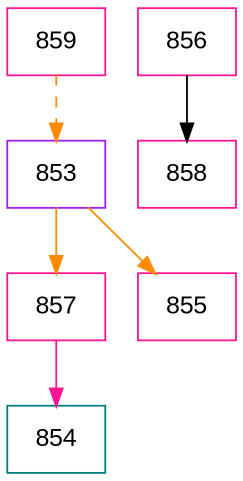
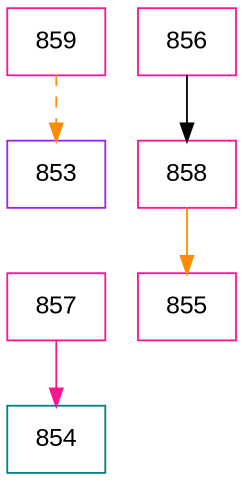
(56, 232) -> none
(115, 234) -> (187, 232)
